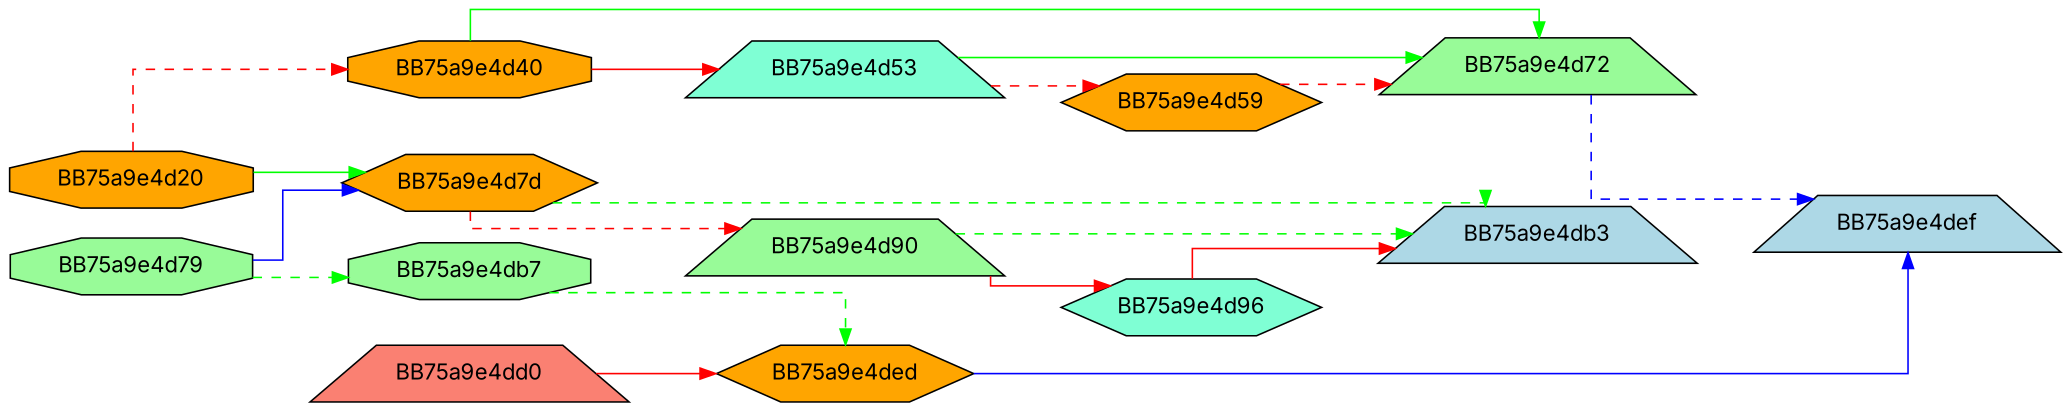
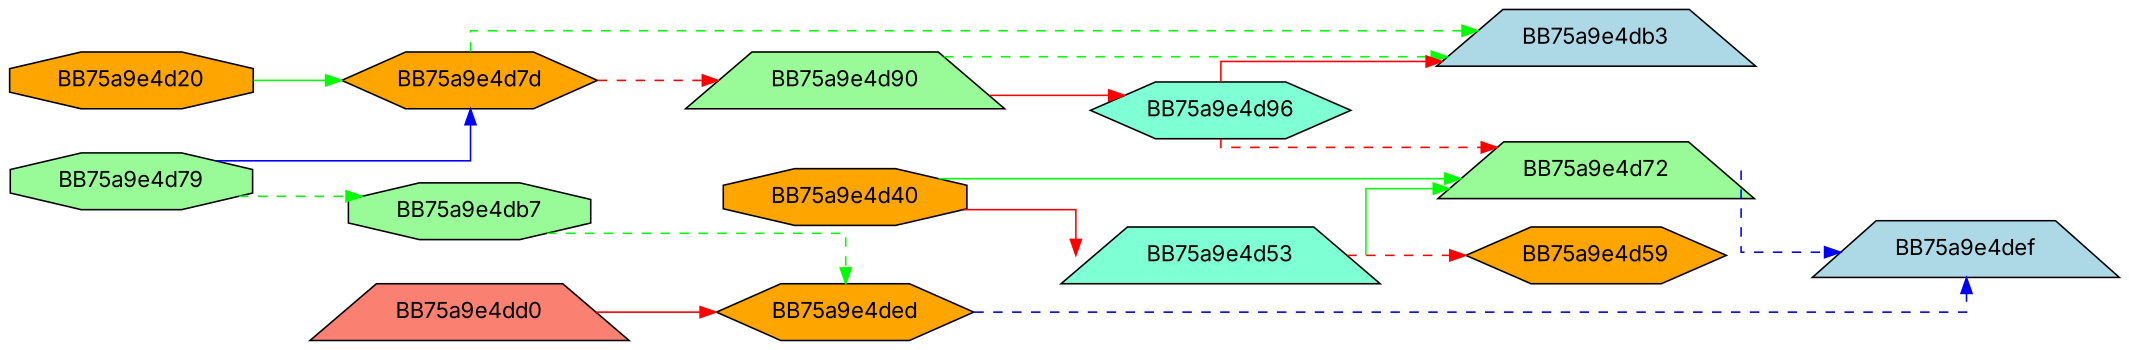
(191, 69) -> none
(1327, 84) -> (1347, 147)
(1494, 374) -> (1480, 312)
